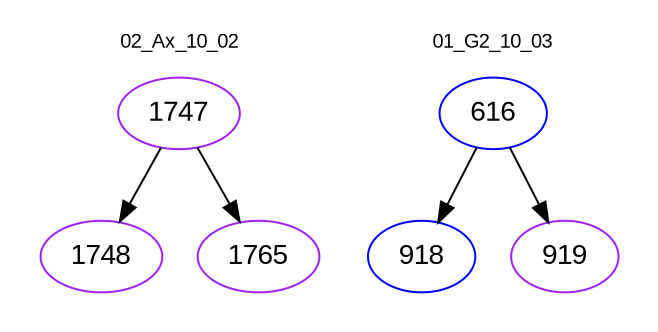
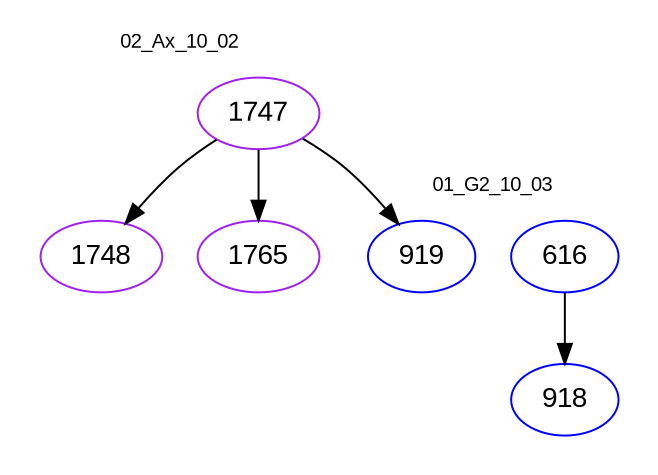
(524, 176) -> (365, 186)
(565, 257) -> (422, 257)
